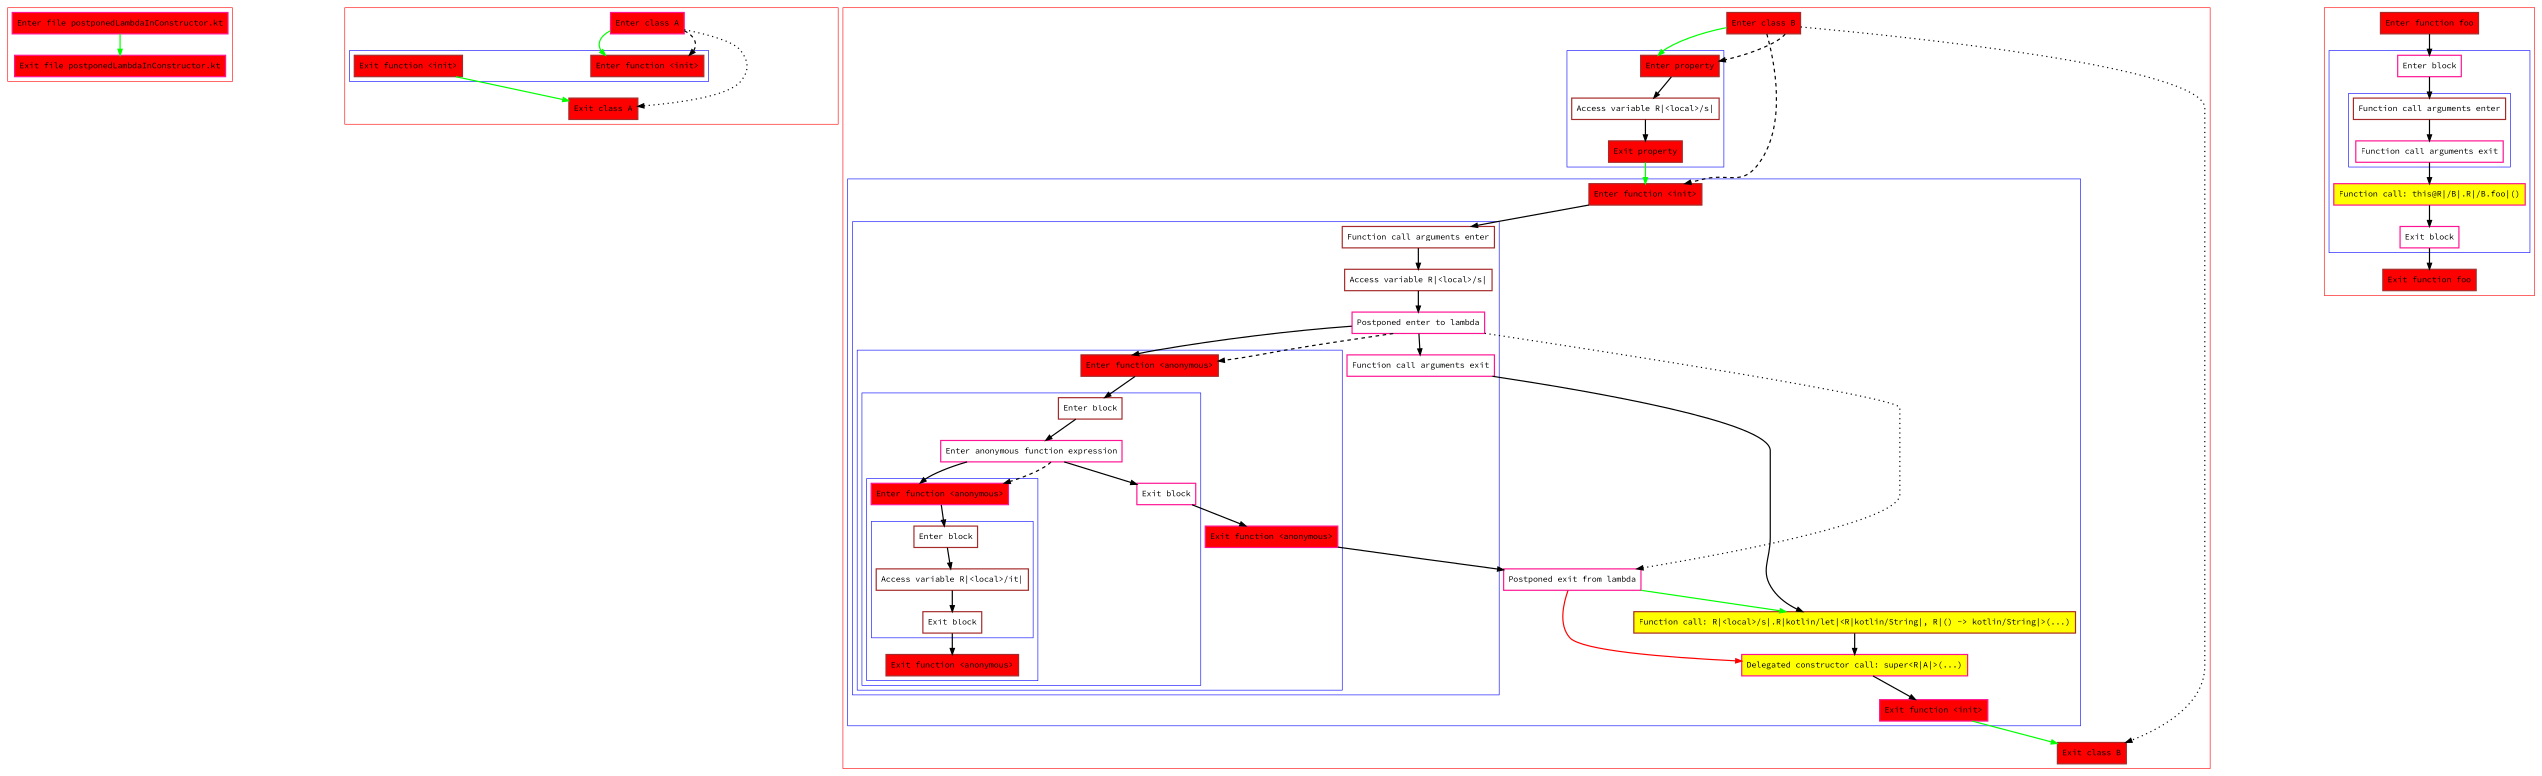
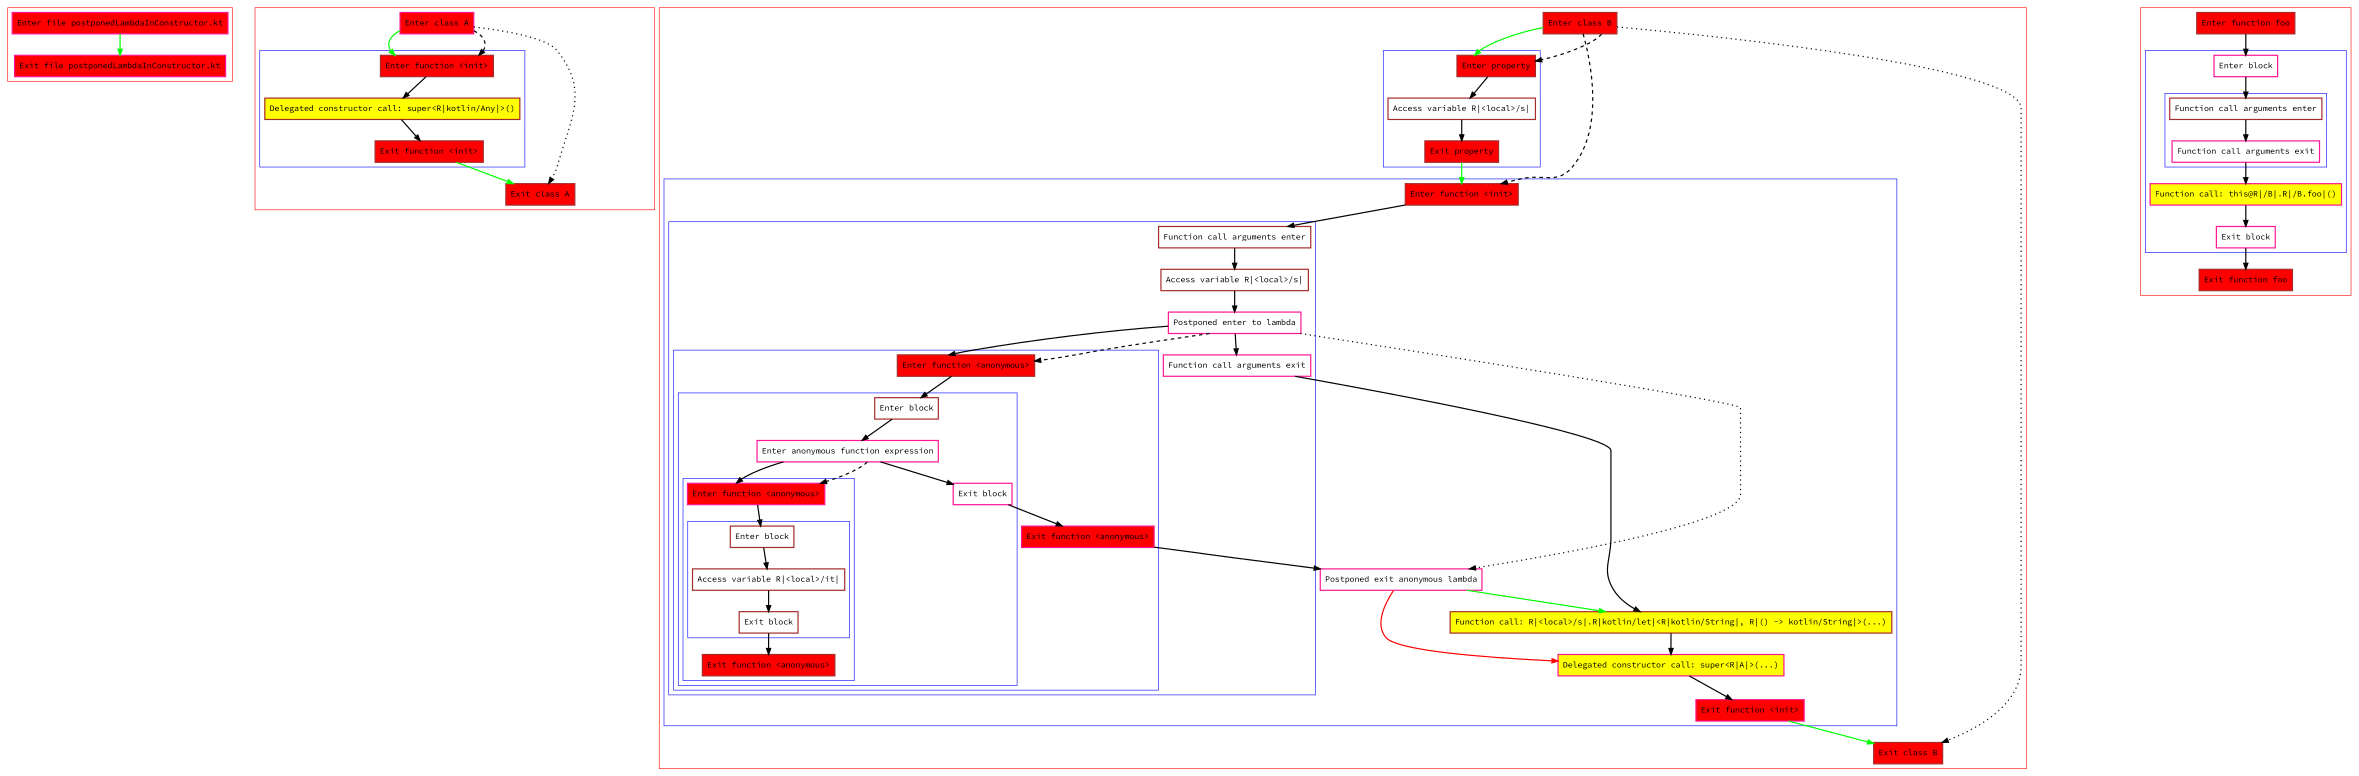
none -> (392, 109)
(1572, 580) -> (1401, 580)
